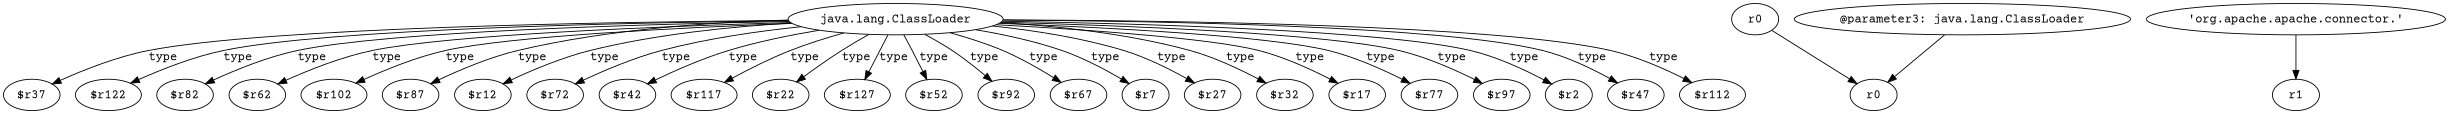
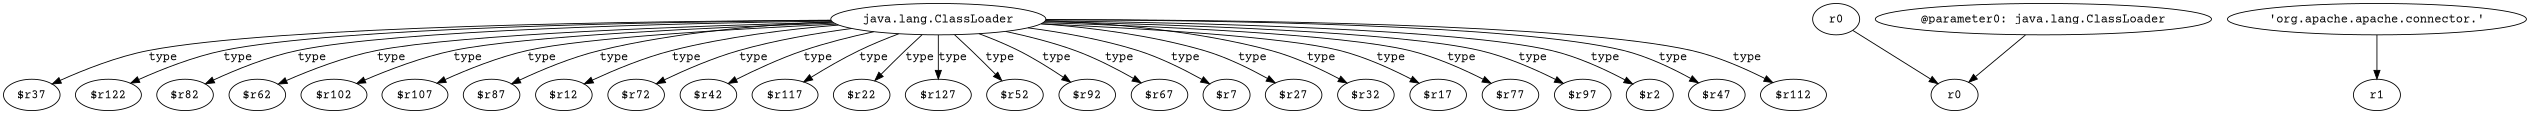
(1962, 19) -> (2043, 19)
none -> (415, 95)
